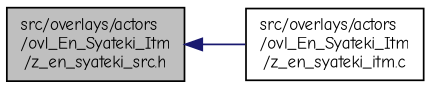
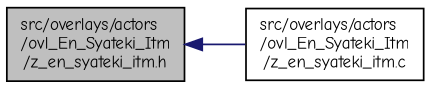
(96, 44) -> (96, 44)
